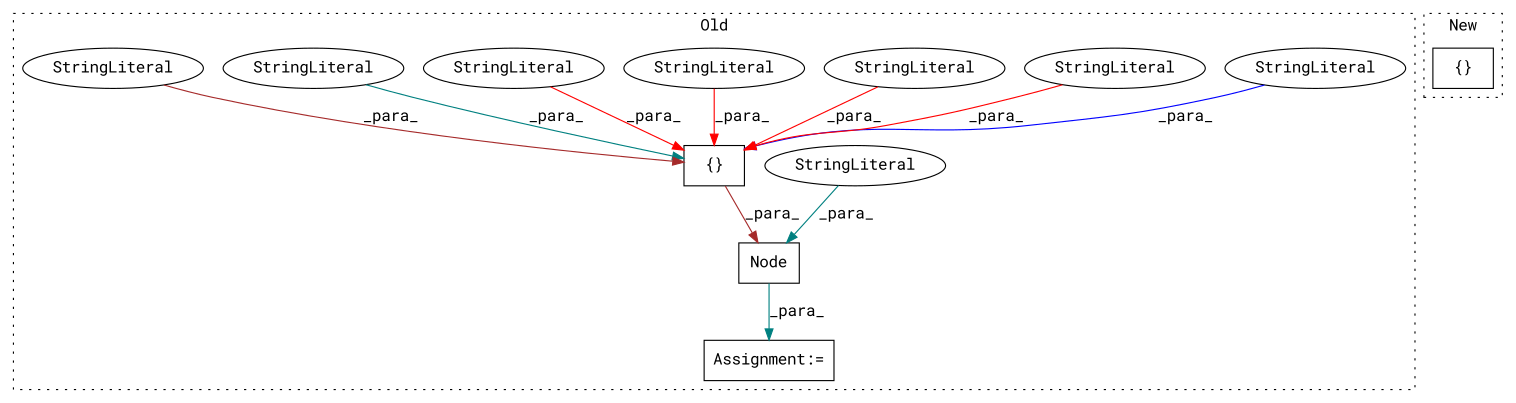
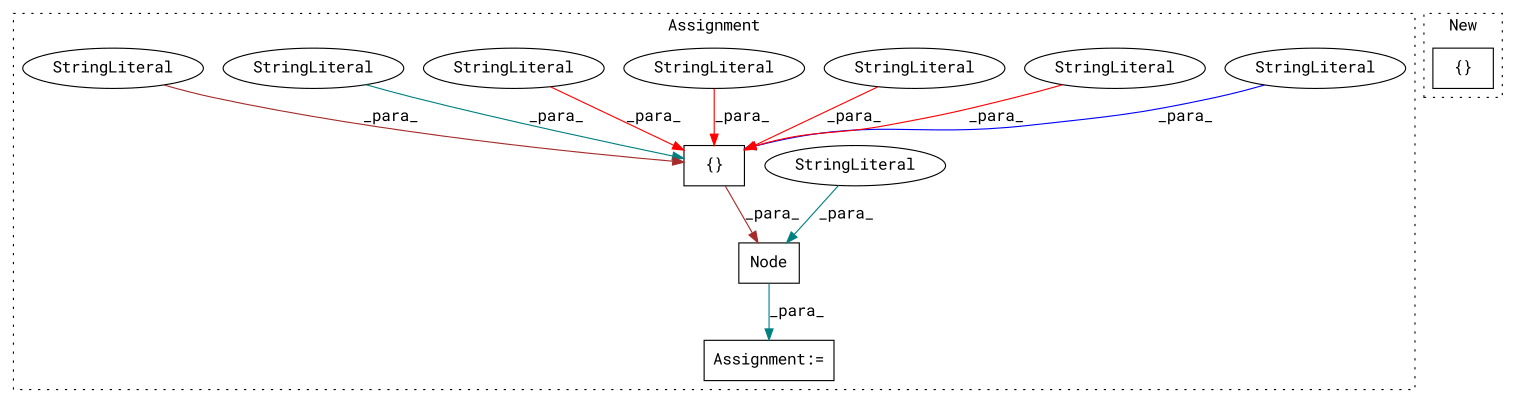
(714, 26) -> (714, 26)
